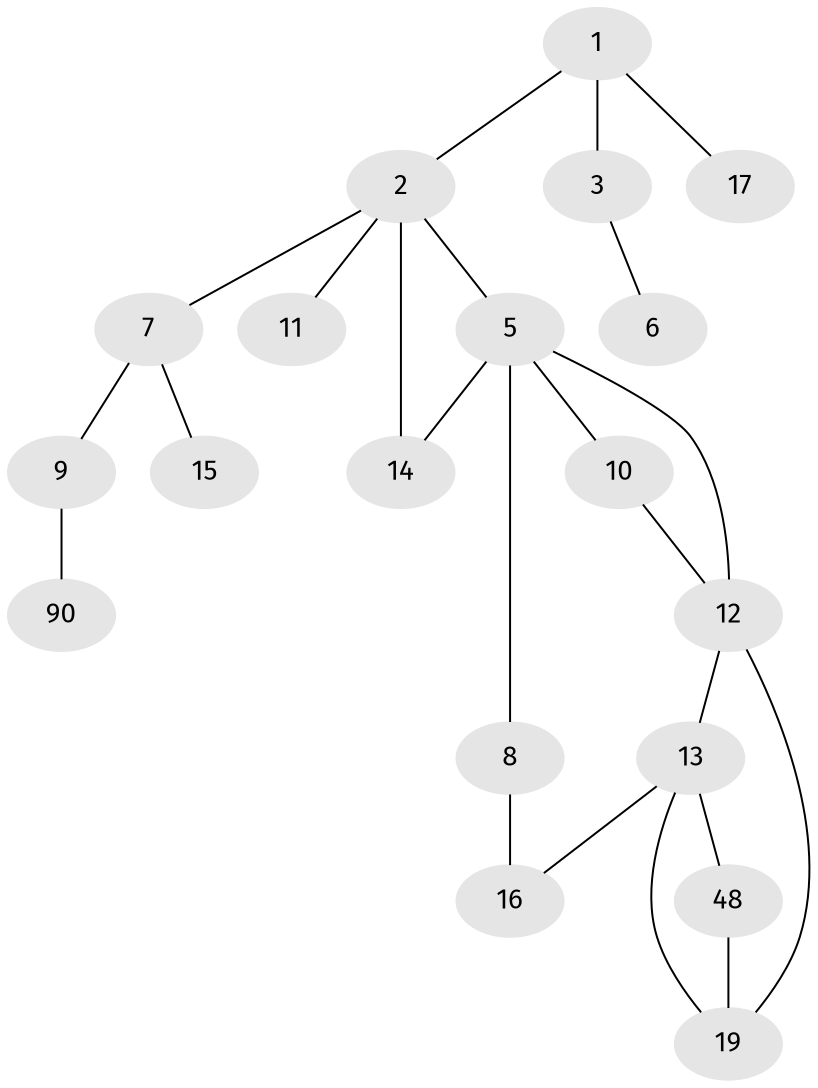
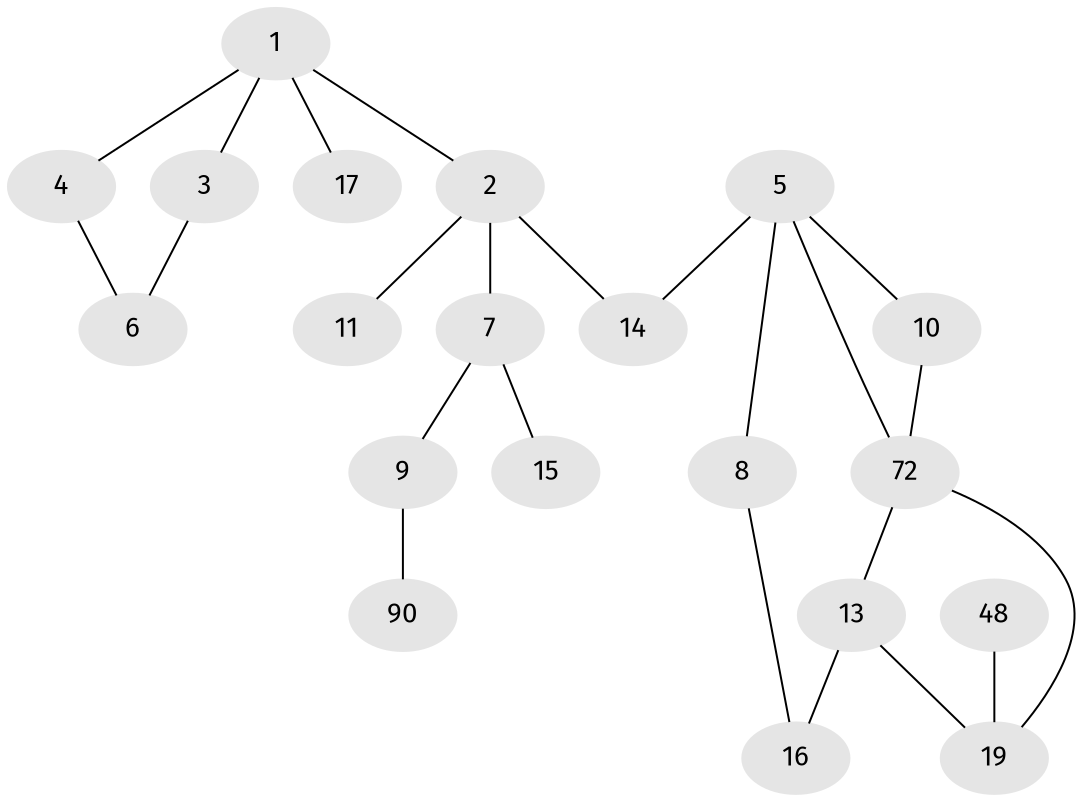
none -> (62, 187)
(456, 258) -> none
(728, 615) -> (905, 472)
(710, 830) -> none
